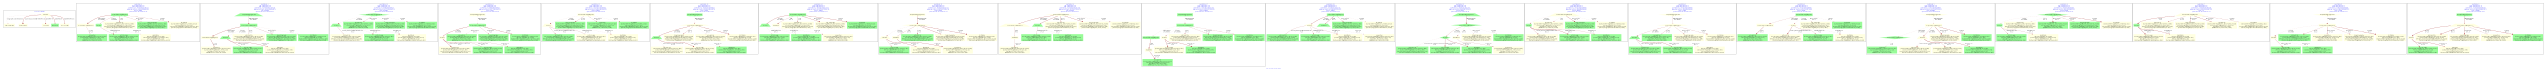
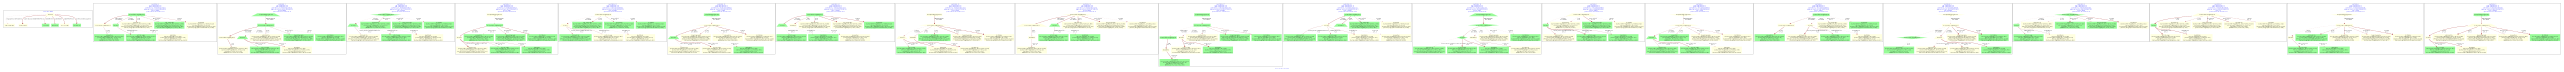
(46, 25) -> (46, 25)
none -> (77, 25)
